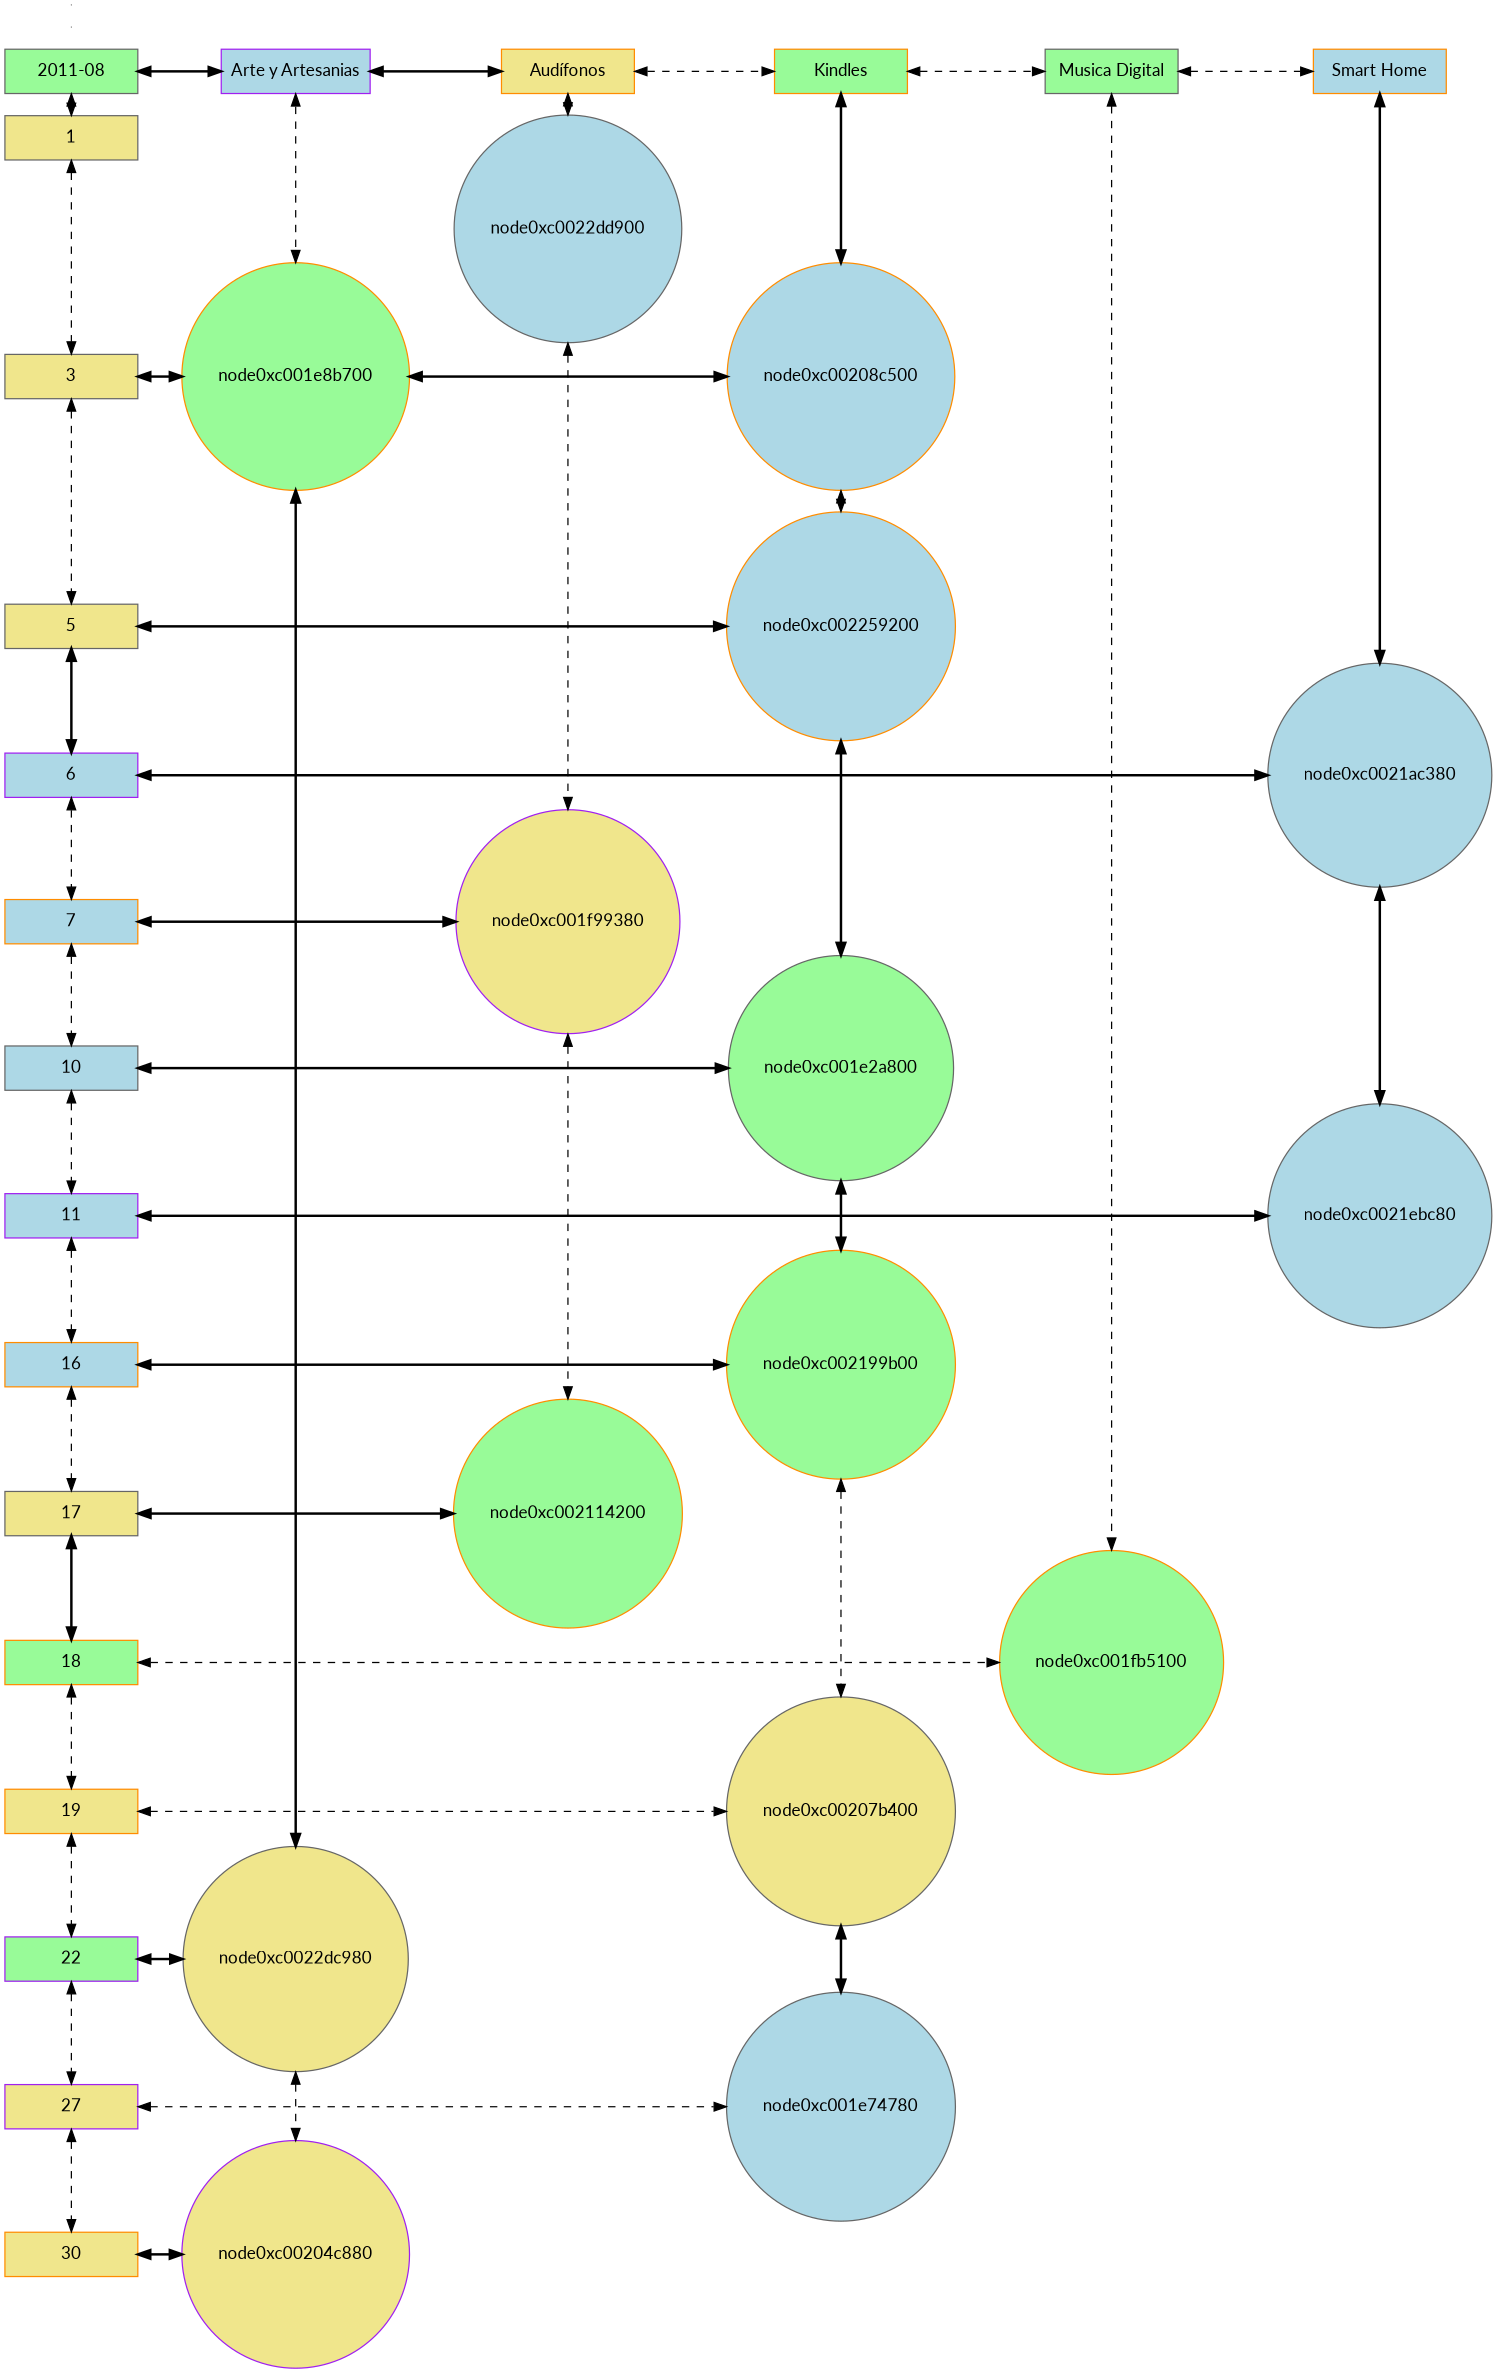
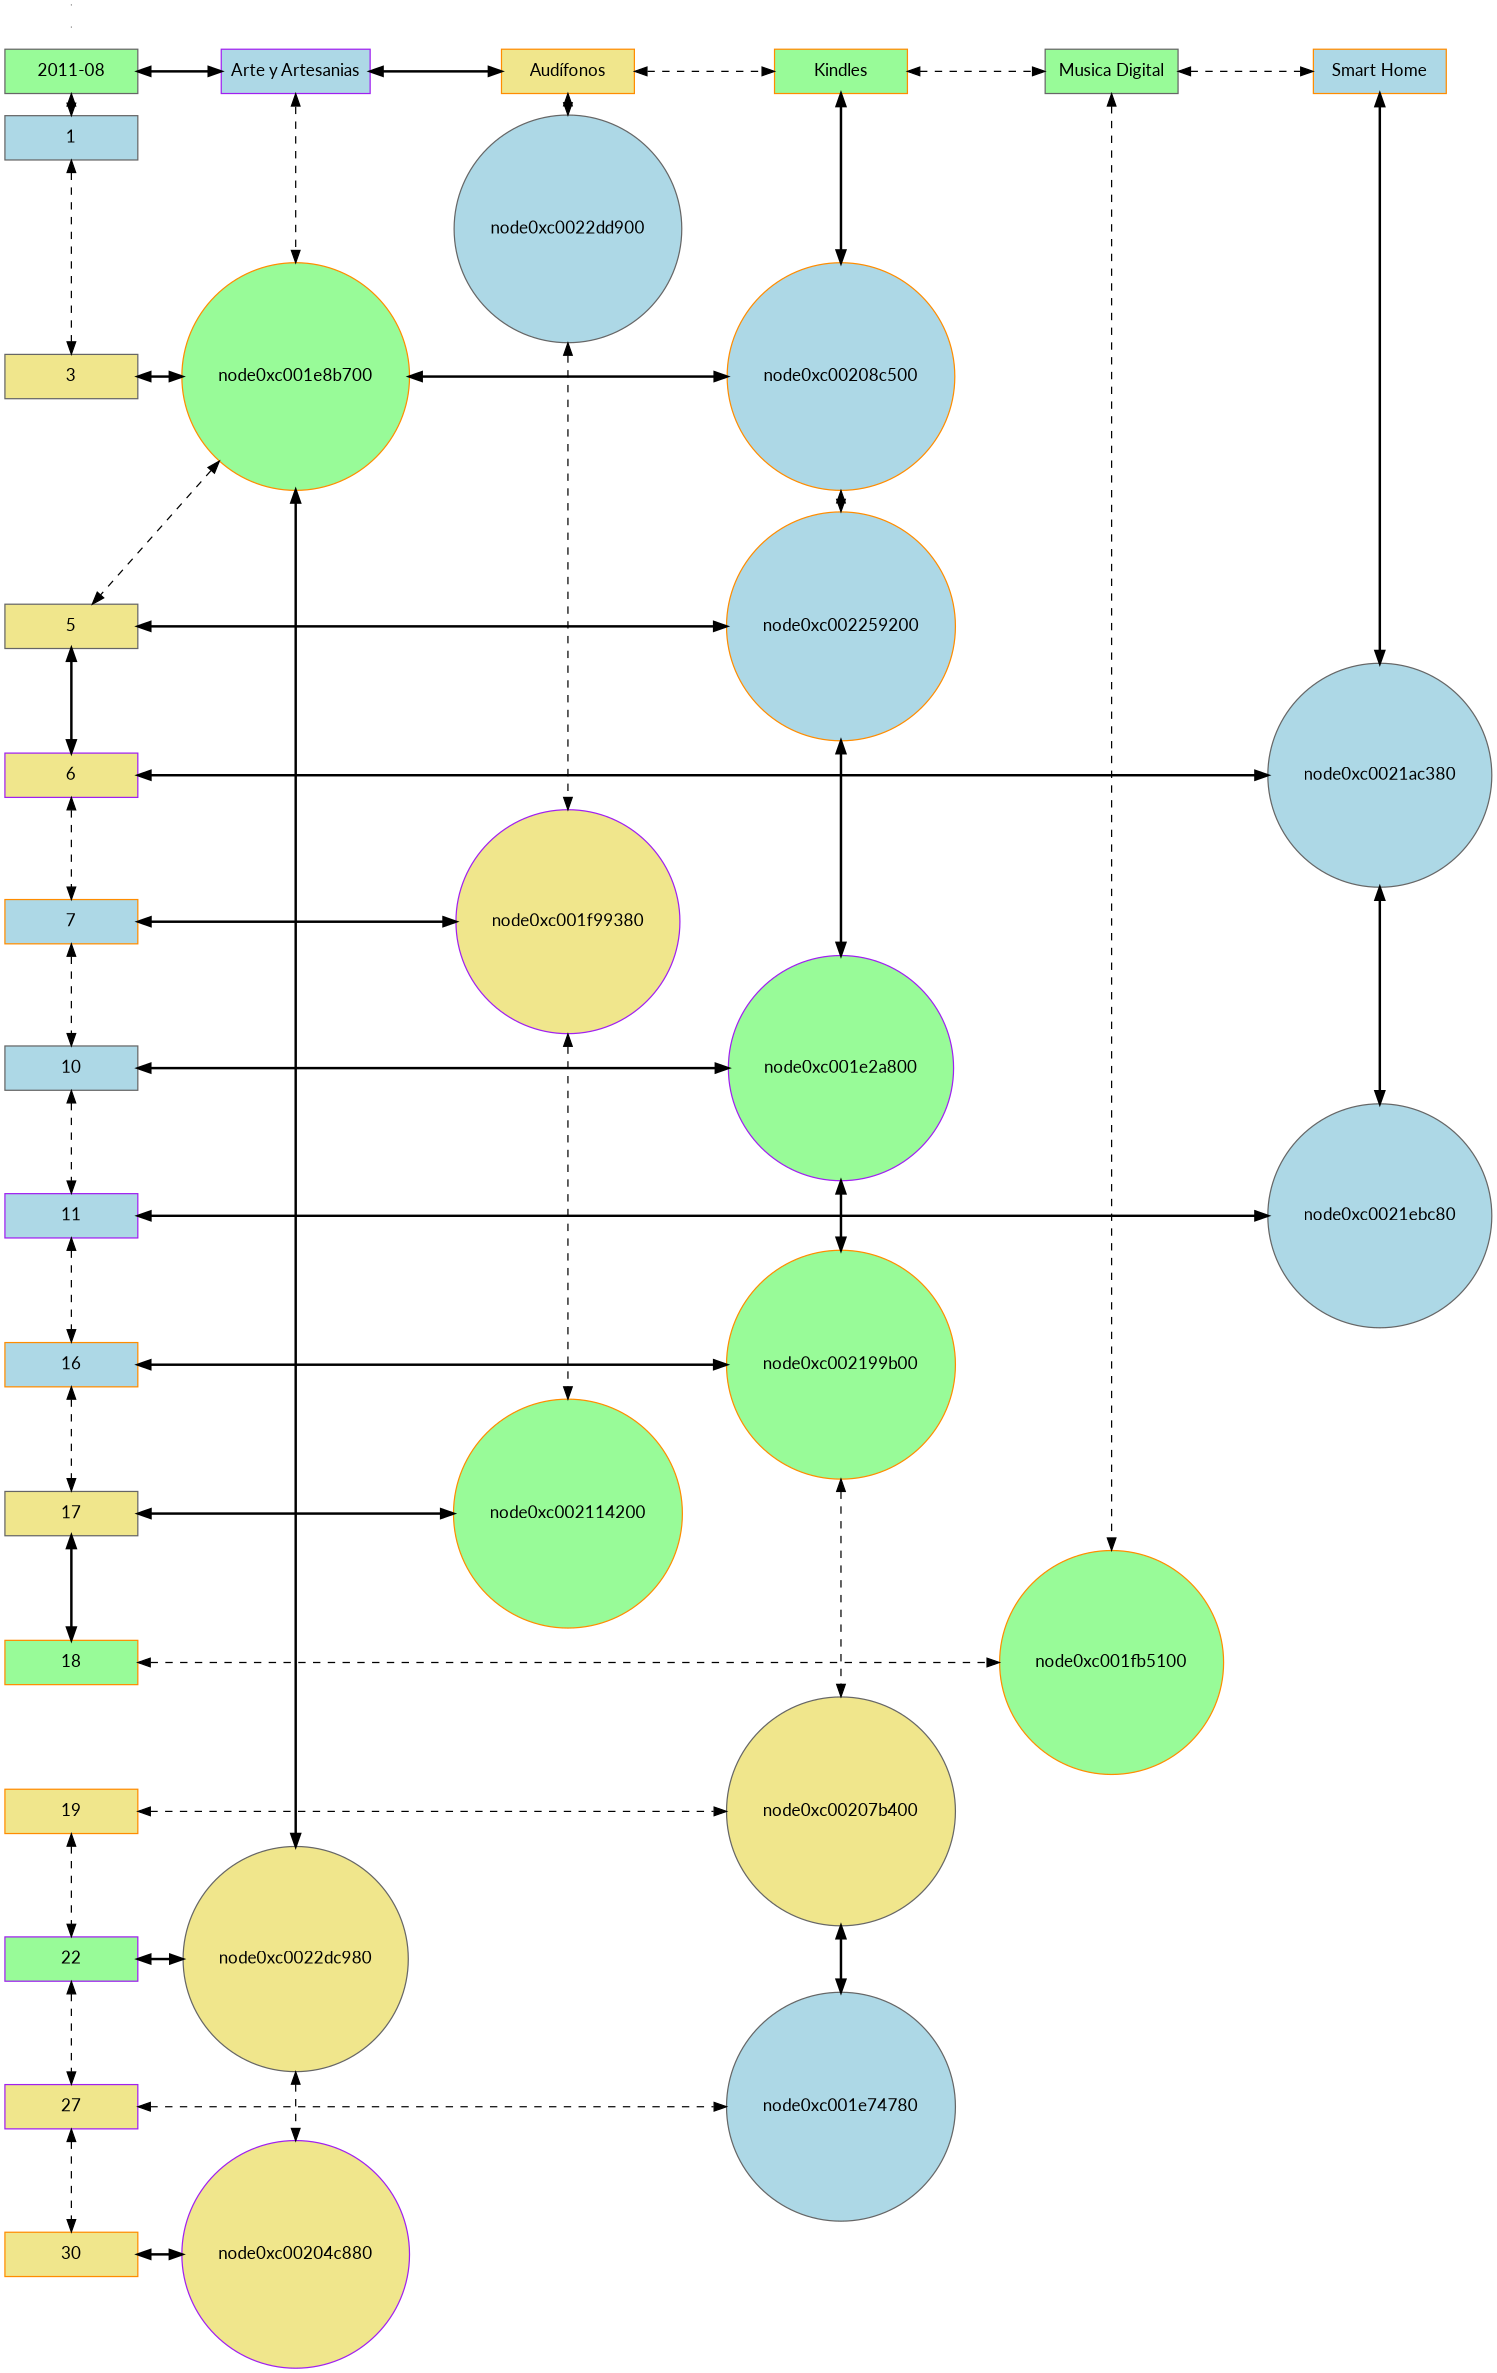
(71, 138) -> (71, 138)
(71, 501) -> (156, 533)
(71, 775) -> (71, 775)
(841, 1068) -> (841, 1068)
(71, 1737) -> none
